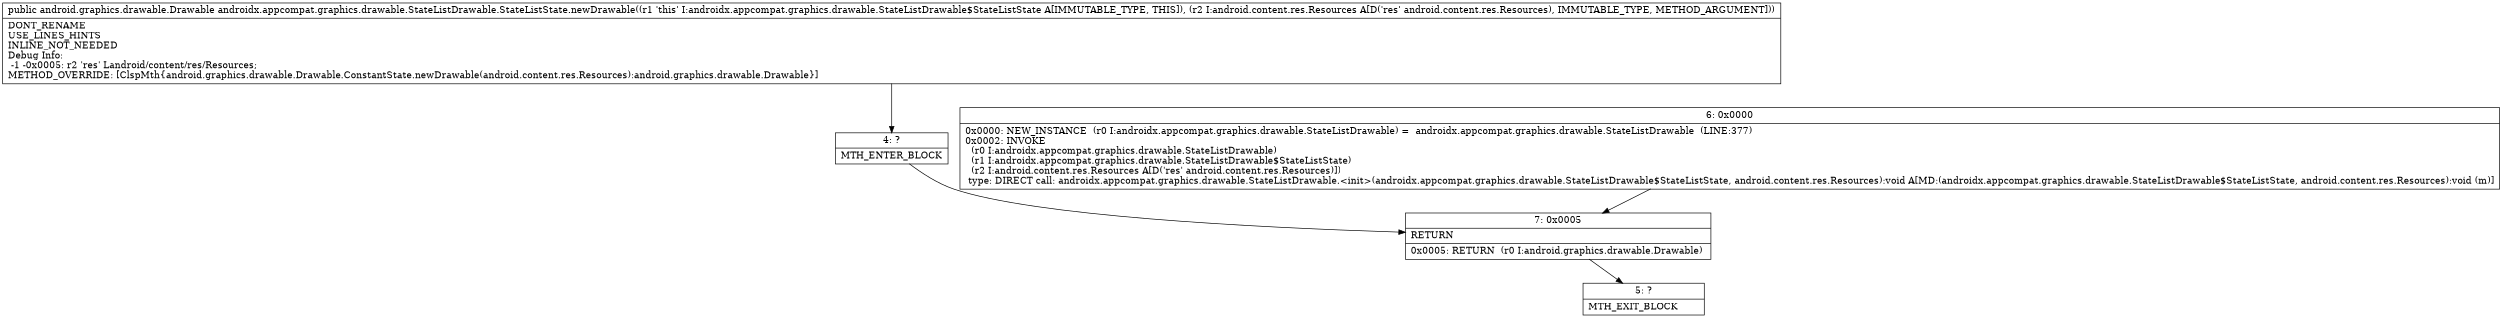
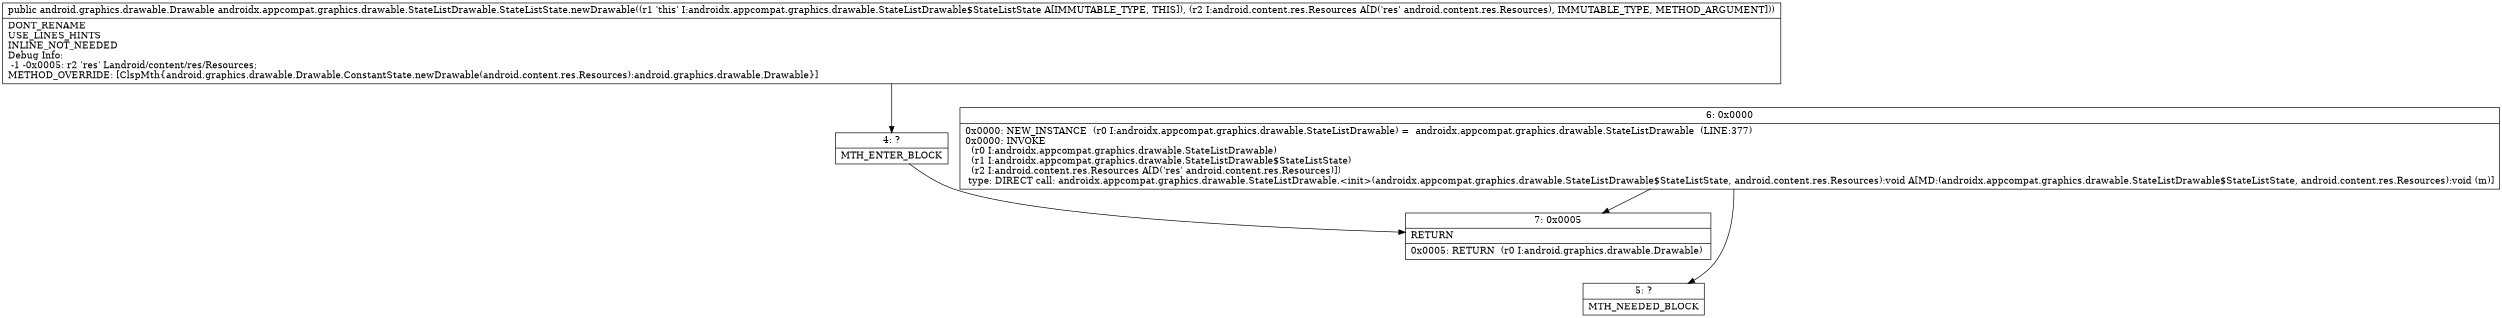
(1009, 141) -> (1009, 141)
(1603, 269) -> (1727, 241)
(1633, 307) -> (1644, 307)
